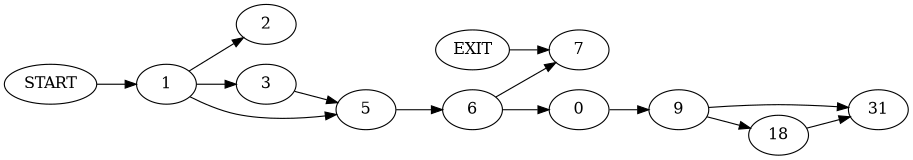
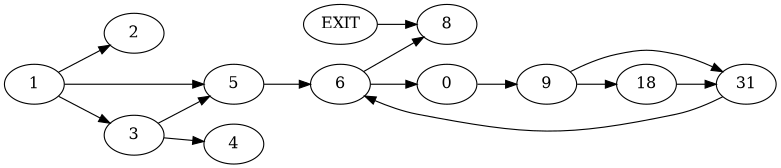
(579, 50) -> (447, 24)
(51, 84) -> none
none -> (549, 131)
none -> (234, 144)
